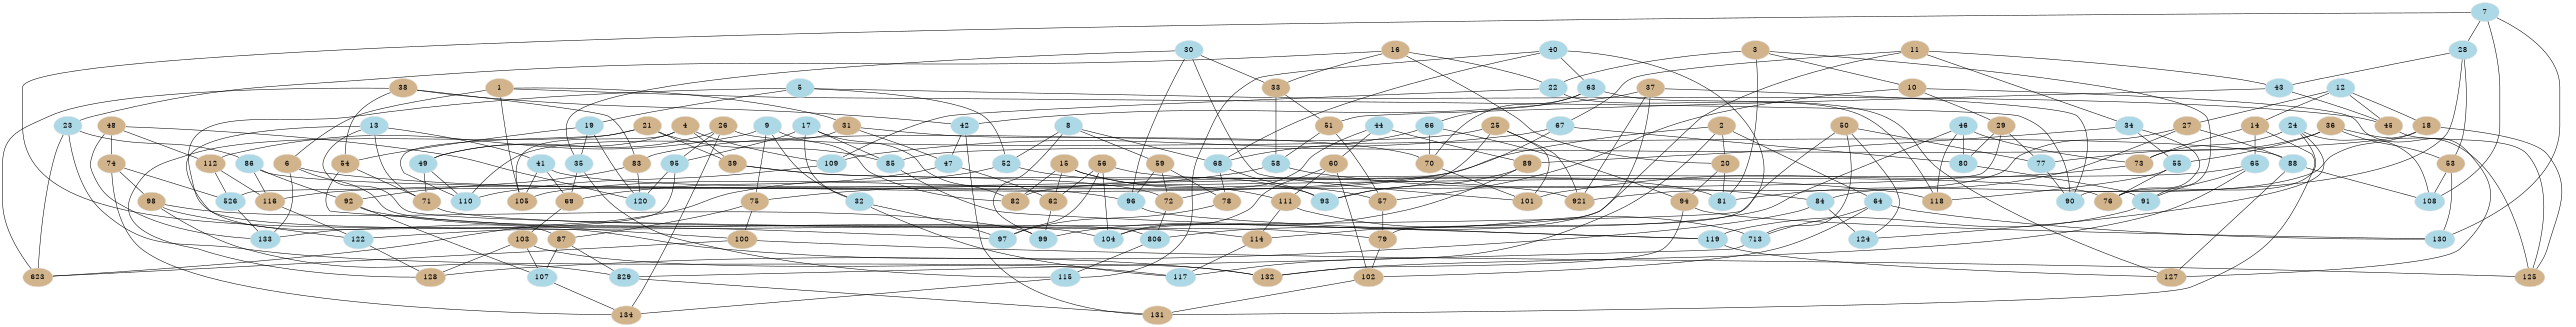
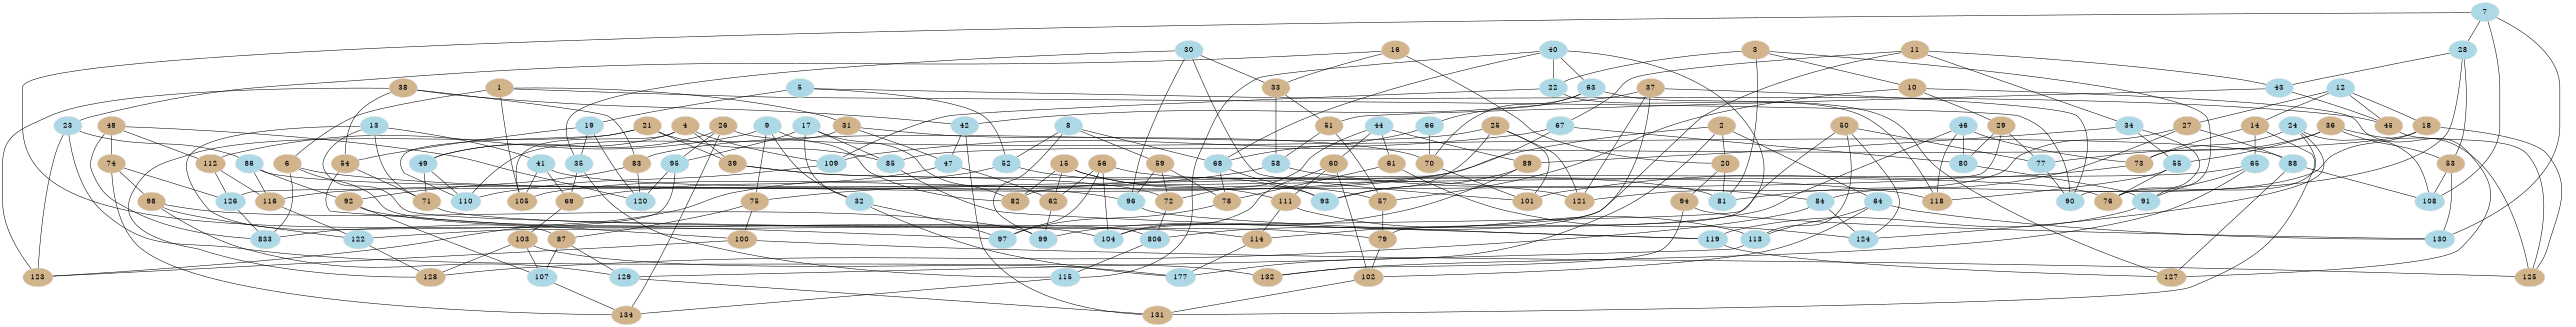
(1473, 64) -> (1553, 69)
none -> (1392, 164)
(1588, 167) -> none
(231, 202) -> (231, 202)
(1580, 202) -> (1580, 202)
(264, 221) -> none
(265, 240) -> (265, 240)
(1756, 240) -> (1756, 240)
(38, 277) -> (38, 277)
(624, 277) -> (624, 277)
(1181, 277) -> (1181, 277)
